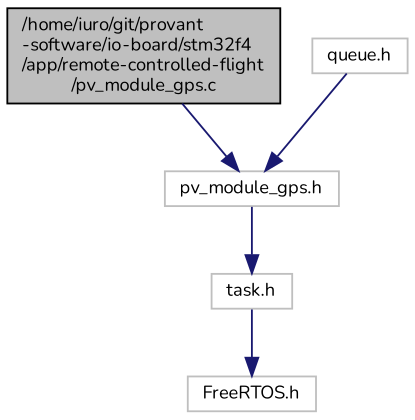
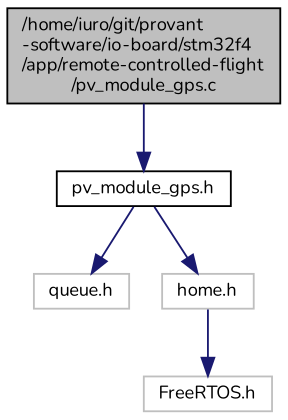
(312, 115) -> (117, 232)
(252, 189) -> (144, 189)
(252, 291) -> (208, 291)
